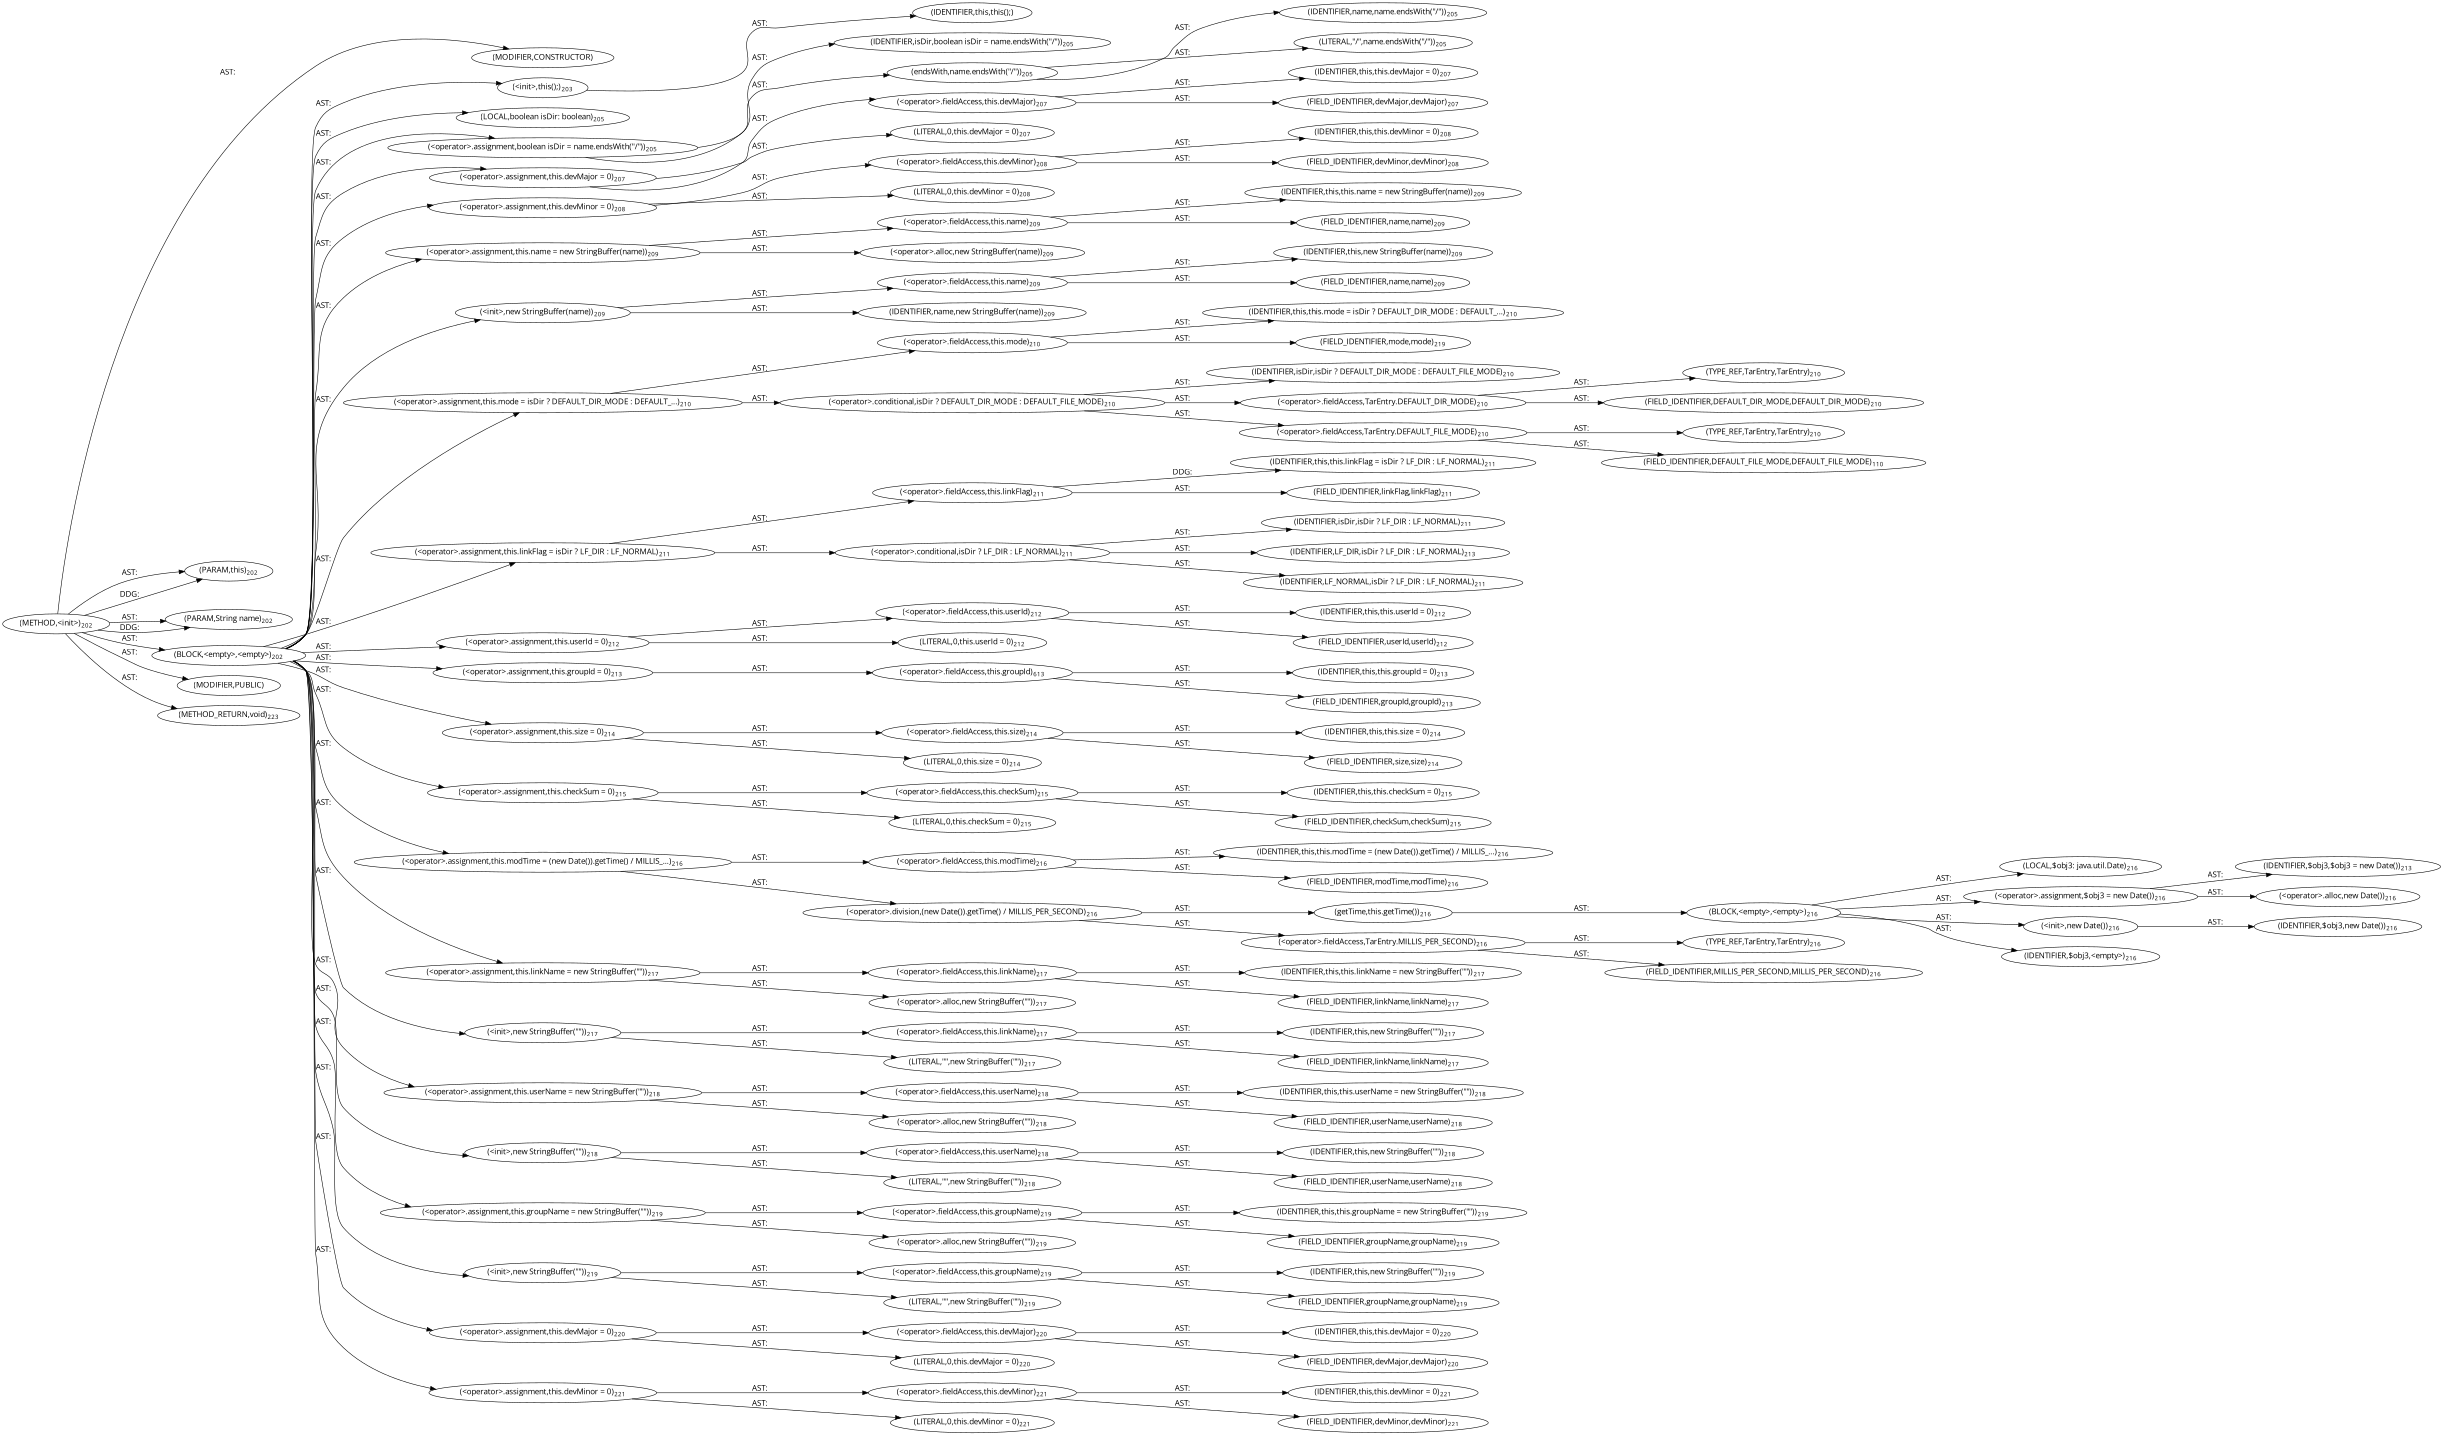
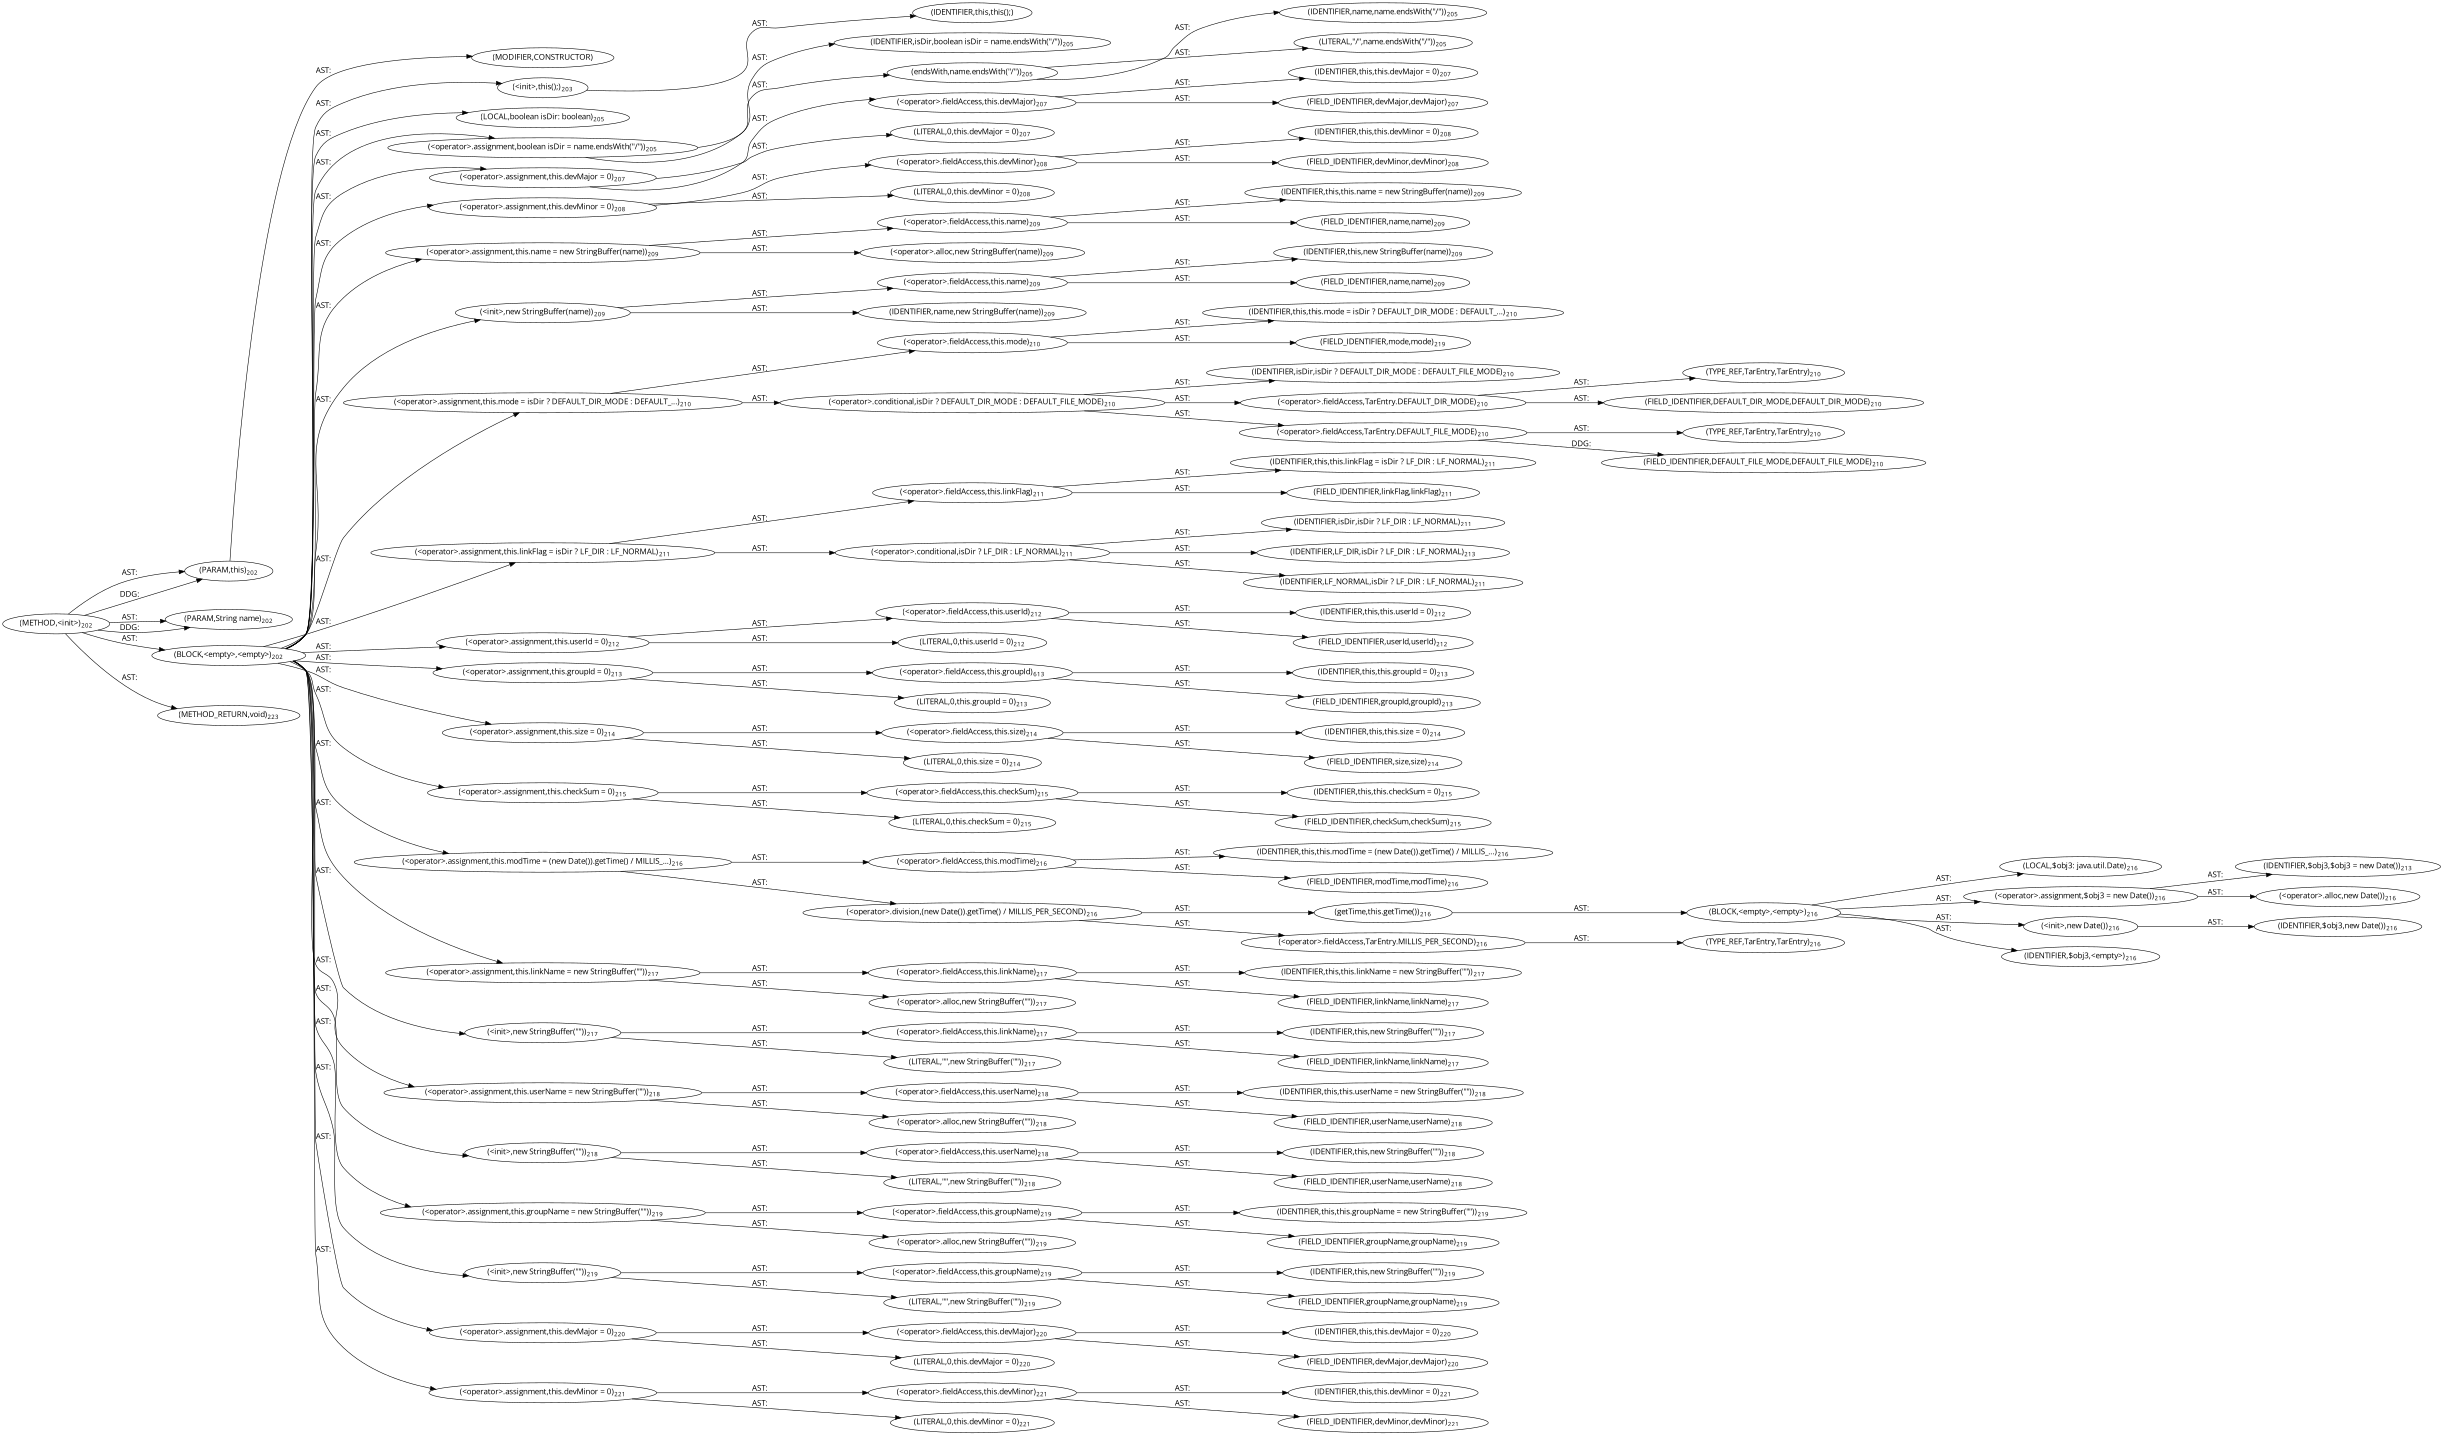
(175, 226) -> (267, 242)
(1583, 444) -> (1583, 444)
(1878, 462) -> (1878, 462)
(1184, 472) -> (1184, 472)
(229, 686) -> none
none -> (972, 703)
(1764, 973) -> none
